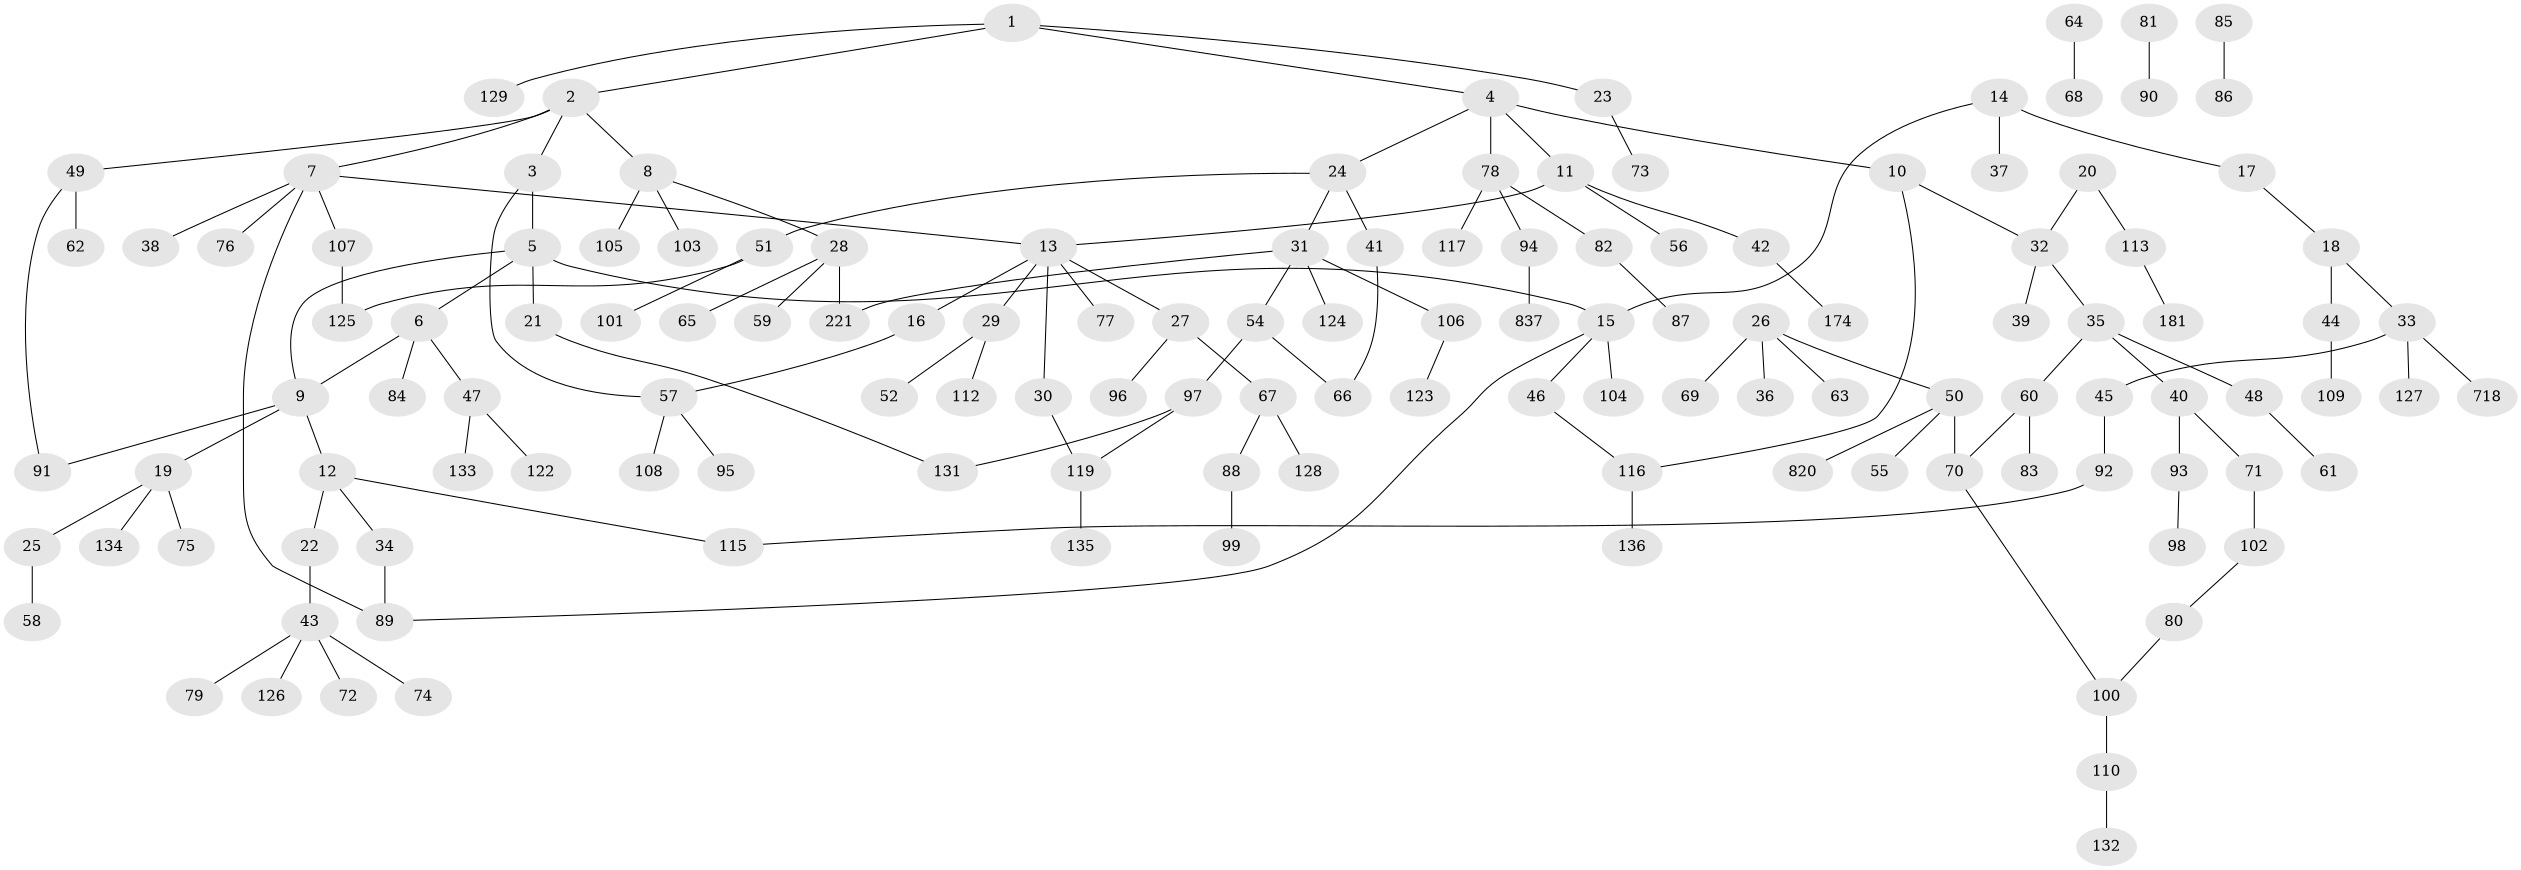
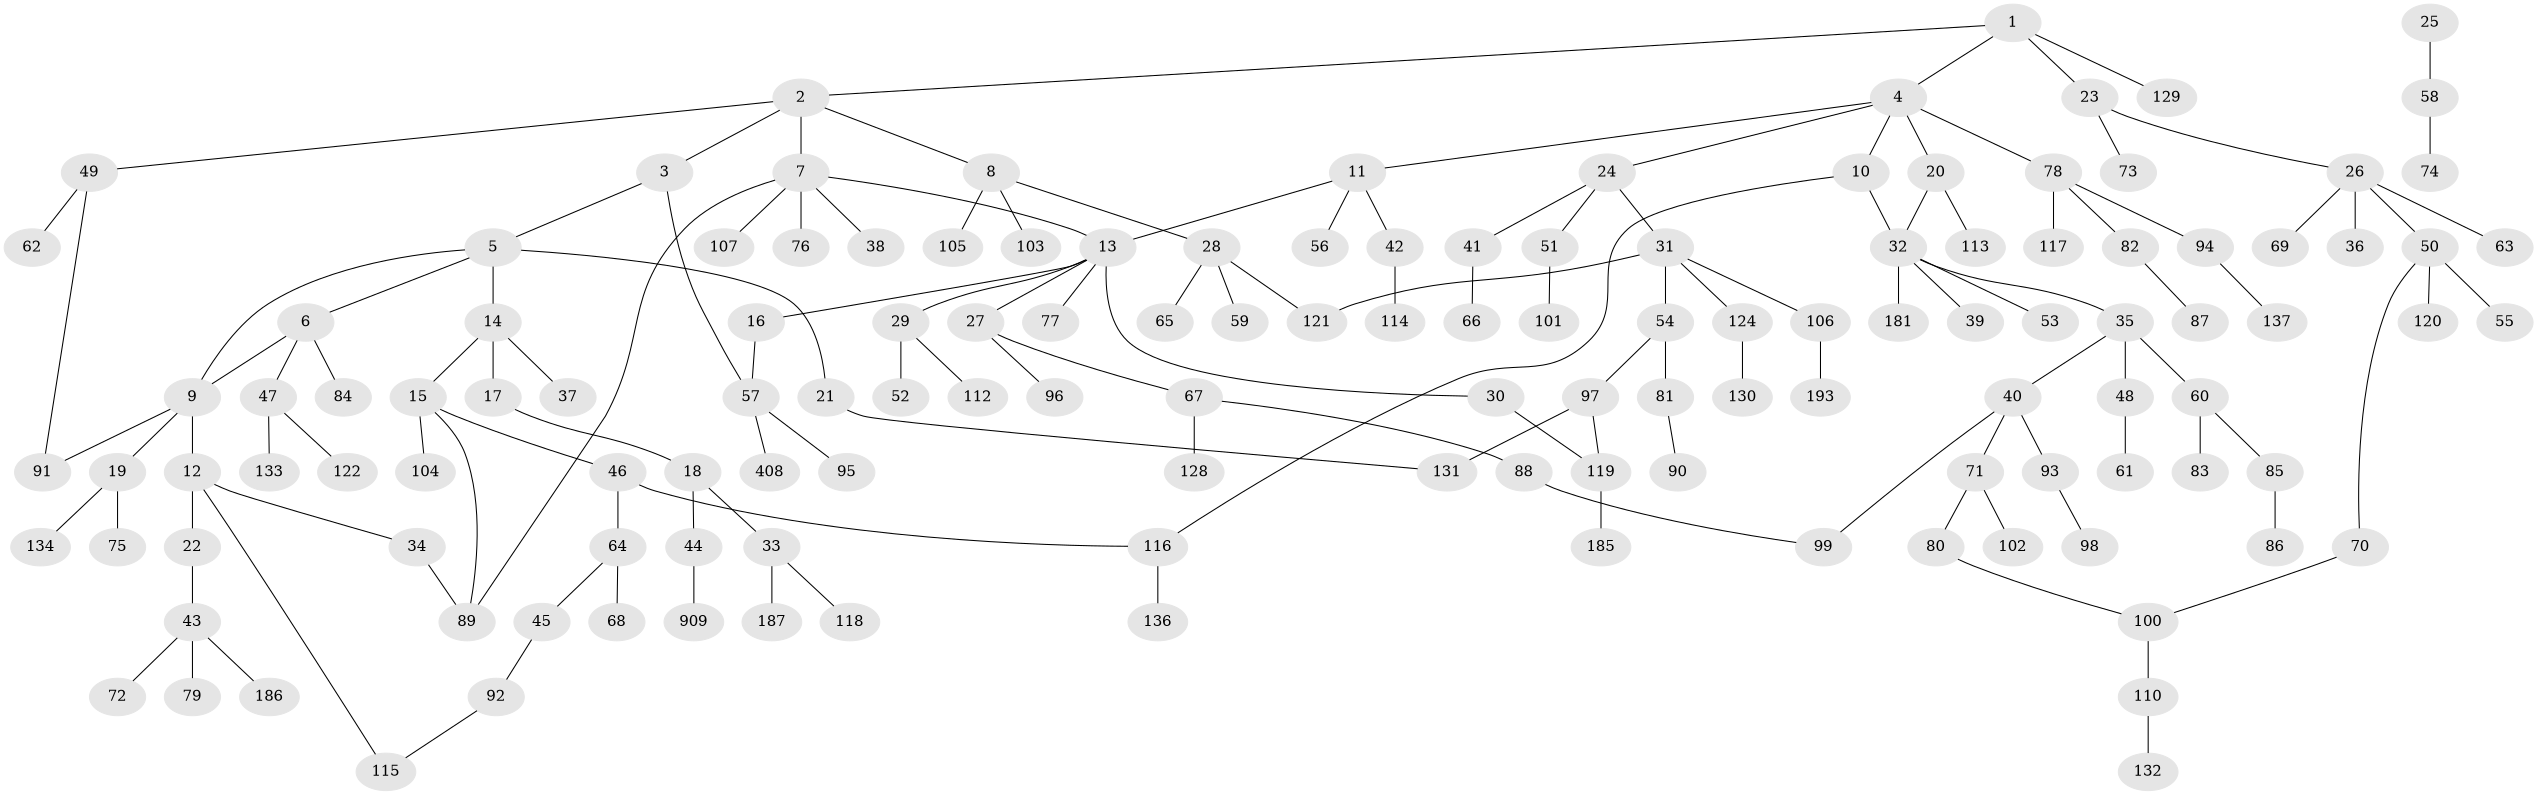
none -> (1917, 135)
none -> (2219, 143)
(1095, 282) -> (493, 285)
(2154, 285) -> (1899, 285)
(342, 322) -> none
(840, 322) -> (1317, 322)
(1529, 322) -> (2277, 322)
(1838, 322) -> (1395, 322)
none -> (2050, 322)
(1299, 360) -> (1665, 360)
(2256, 360) -> (580, 585)
(1420, 397) -> (1820, 397)
none -> (1742, 397)
(2331, 397) -> (694, 622)
(2409, 397) -> (772, 622)
(2487, 397) -> (850, 622)
(1992, 435) -> (2238, 435)
none -> (1916, 471)
(649, 472) -> (770, 472)
(1803, 472) -> (2428, 322)
(98, 510) -> none
none -> (618, 510)
(1081, 547) -> (1601, 547)
(2214, 585) -> (1956, 510)
(367, 660) -> (2430, 135)
(272, 697) -> (269, 697)
